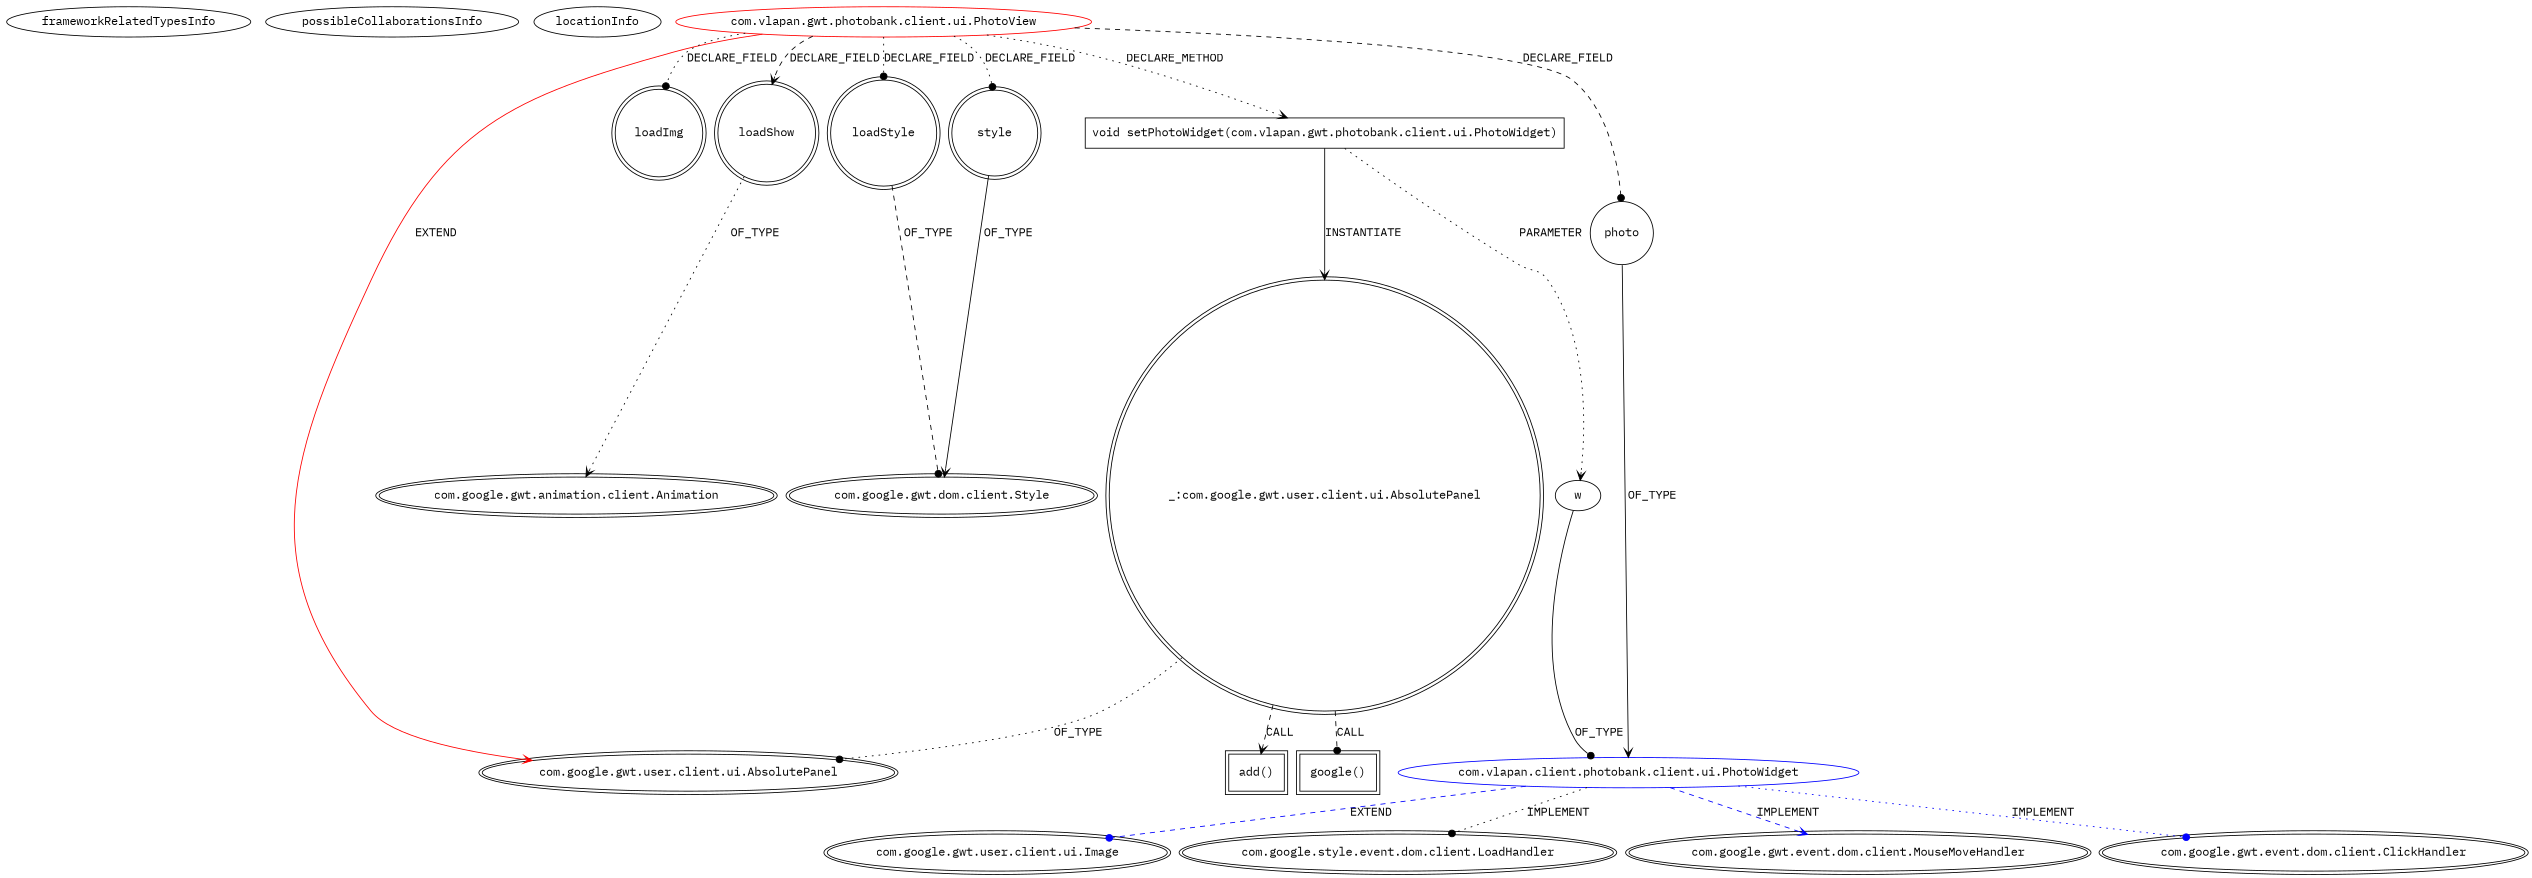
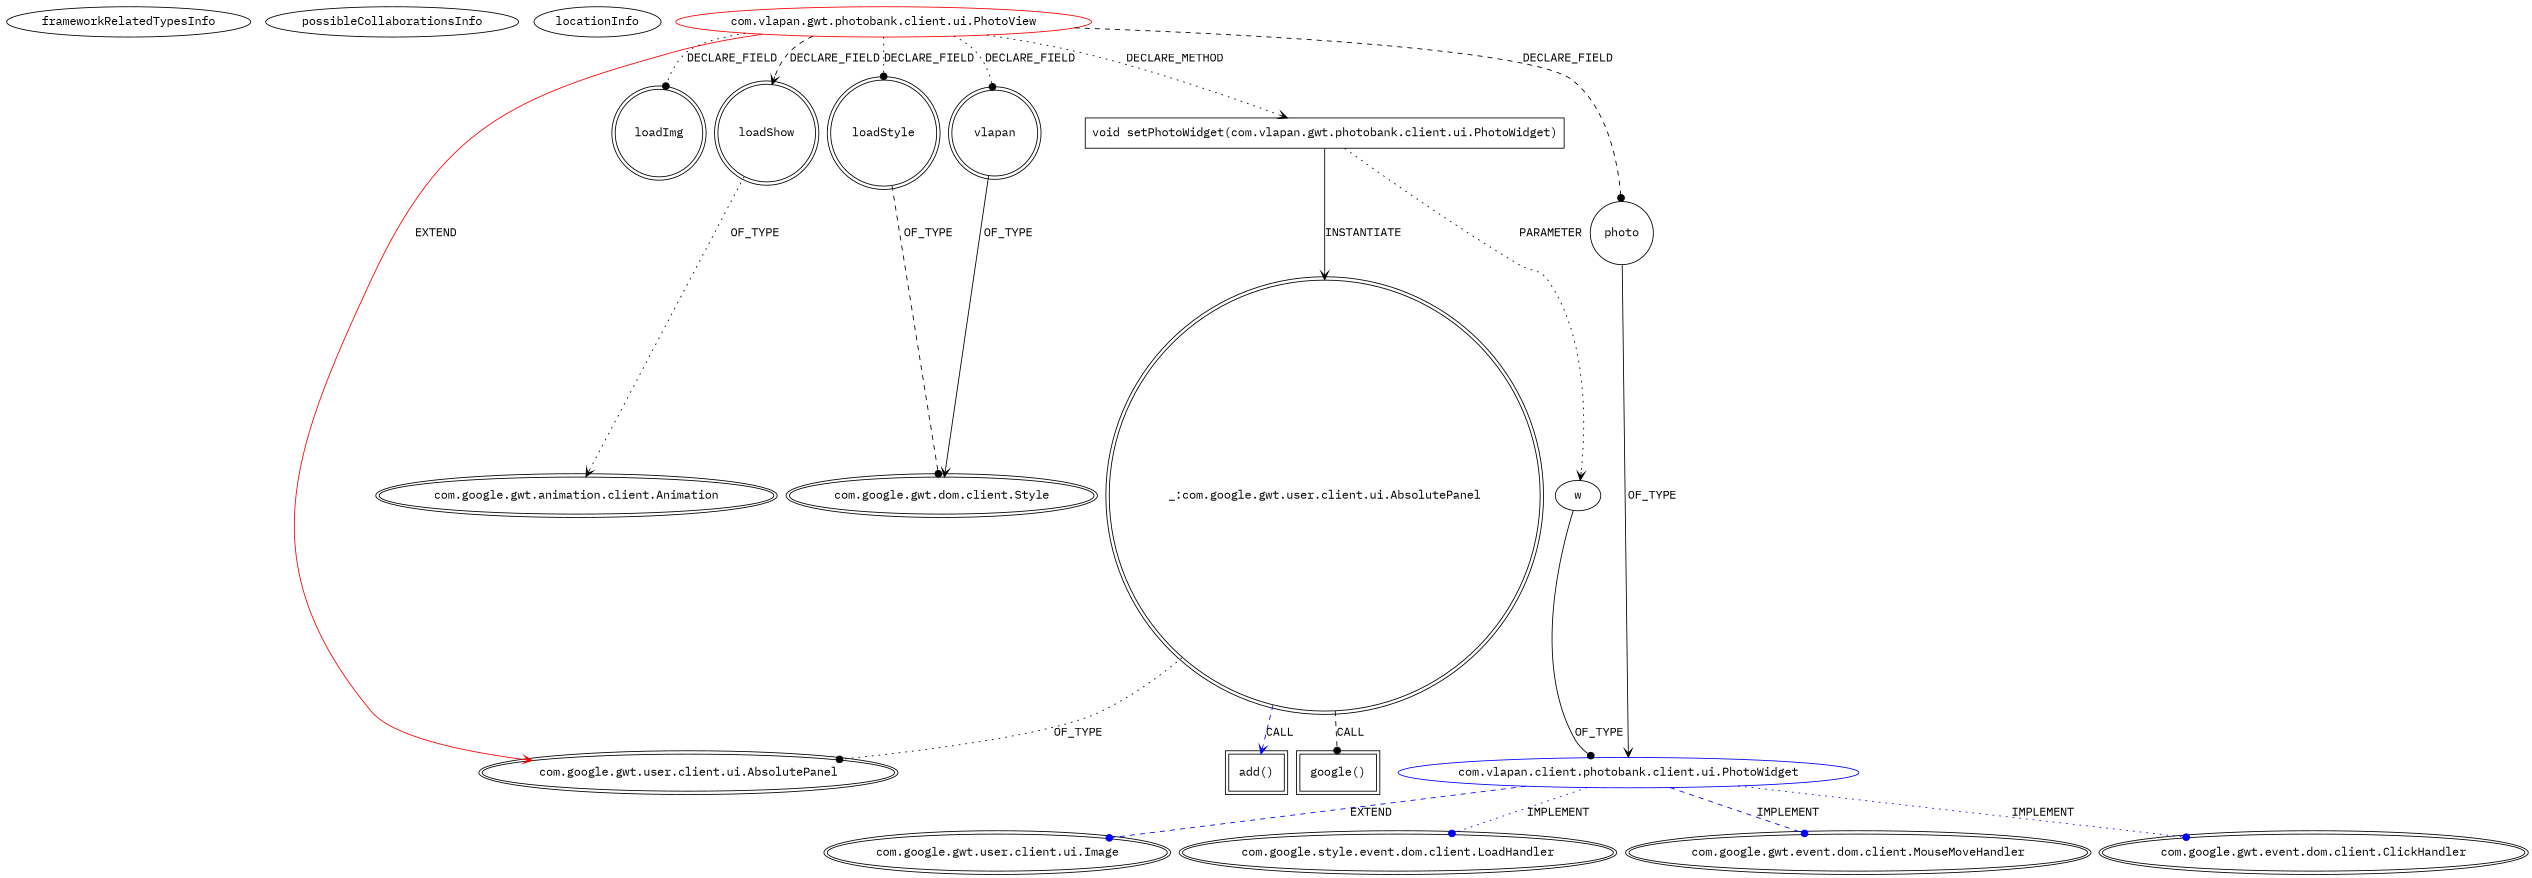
(995, 133) -> (995, 133)
(1268, 725) -> (1268, 725)
(1521, 810) -> (1521, 810)
(1735, 810) -> (1735, 810)
